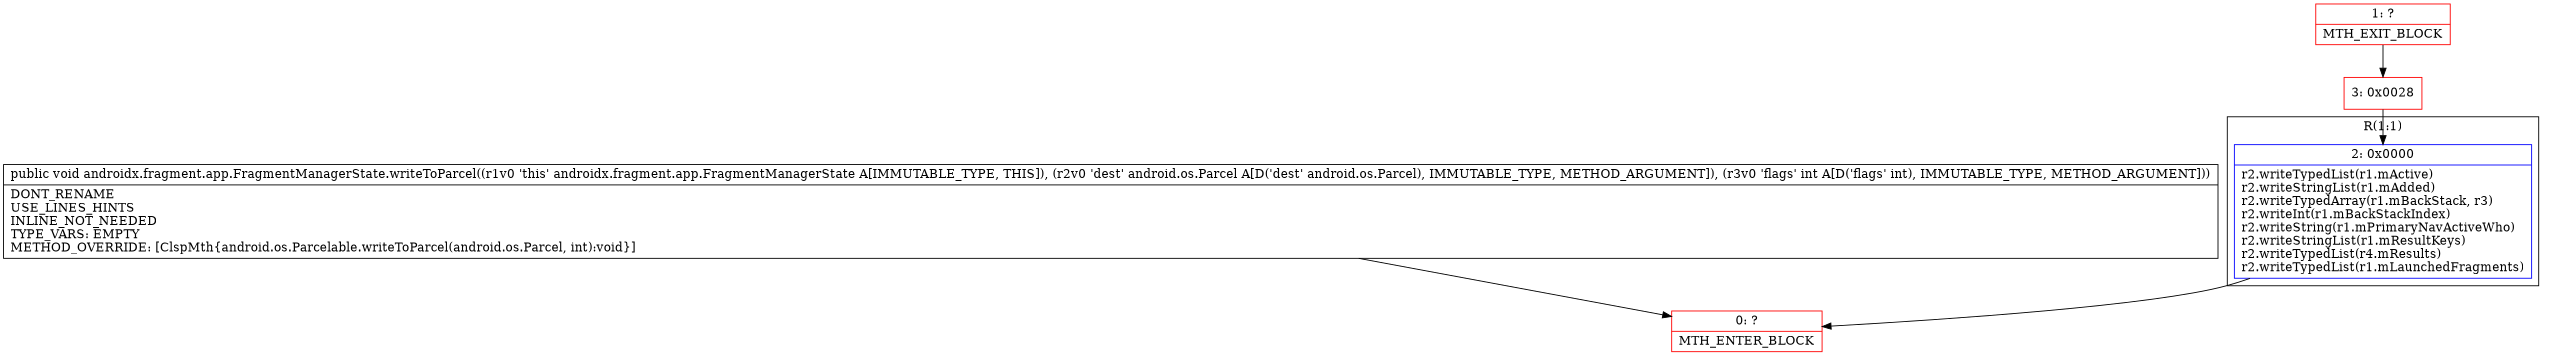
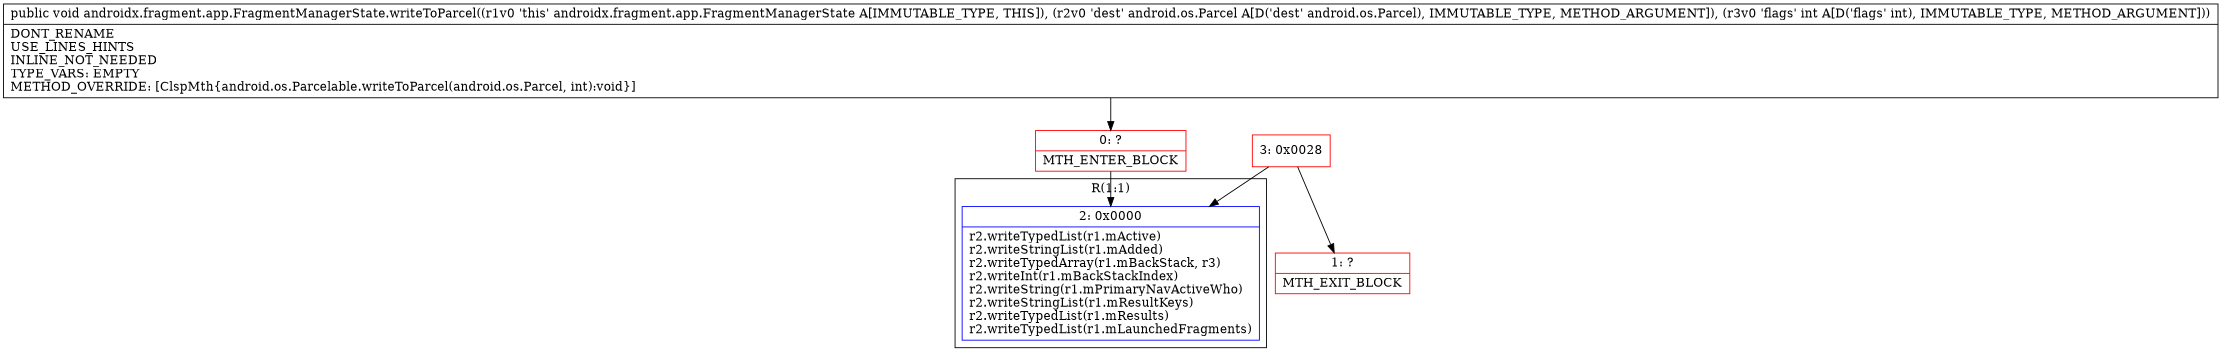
(2383, 56) -> (1314, 206)
(2341, 254) -> (1069, 316)
(2042, 311) -> (1111, 184)
